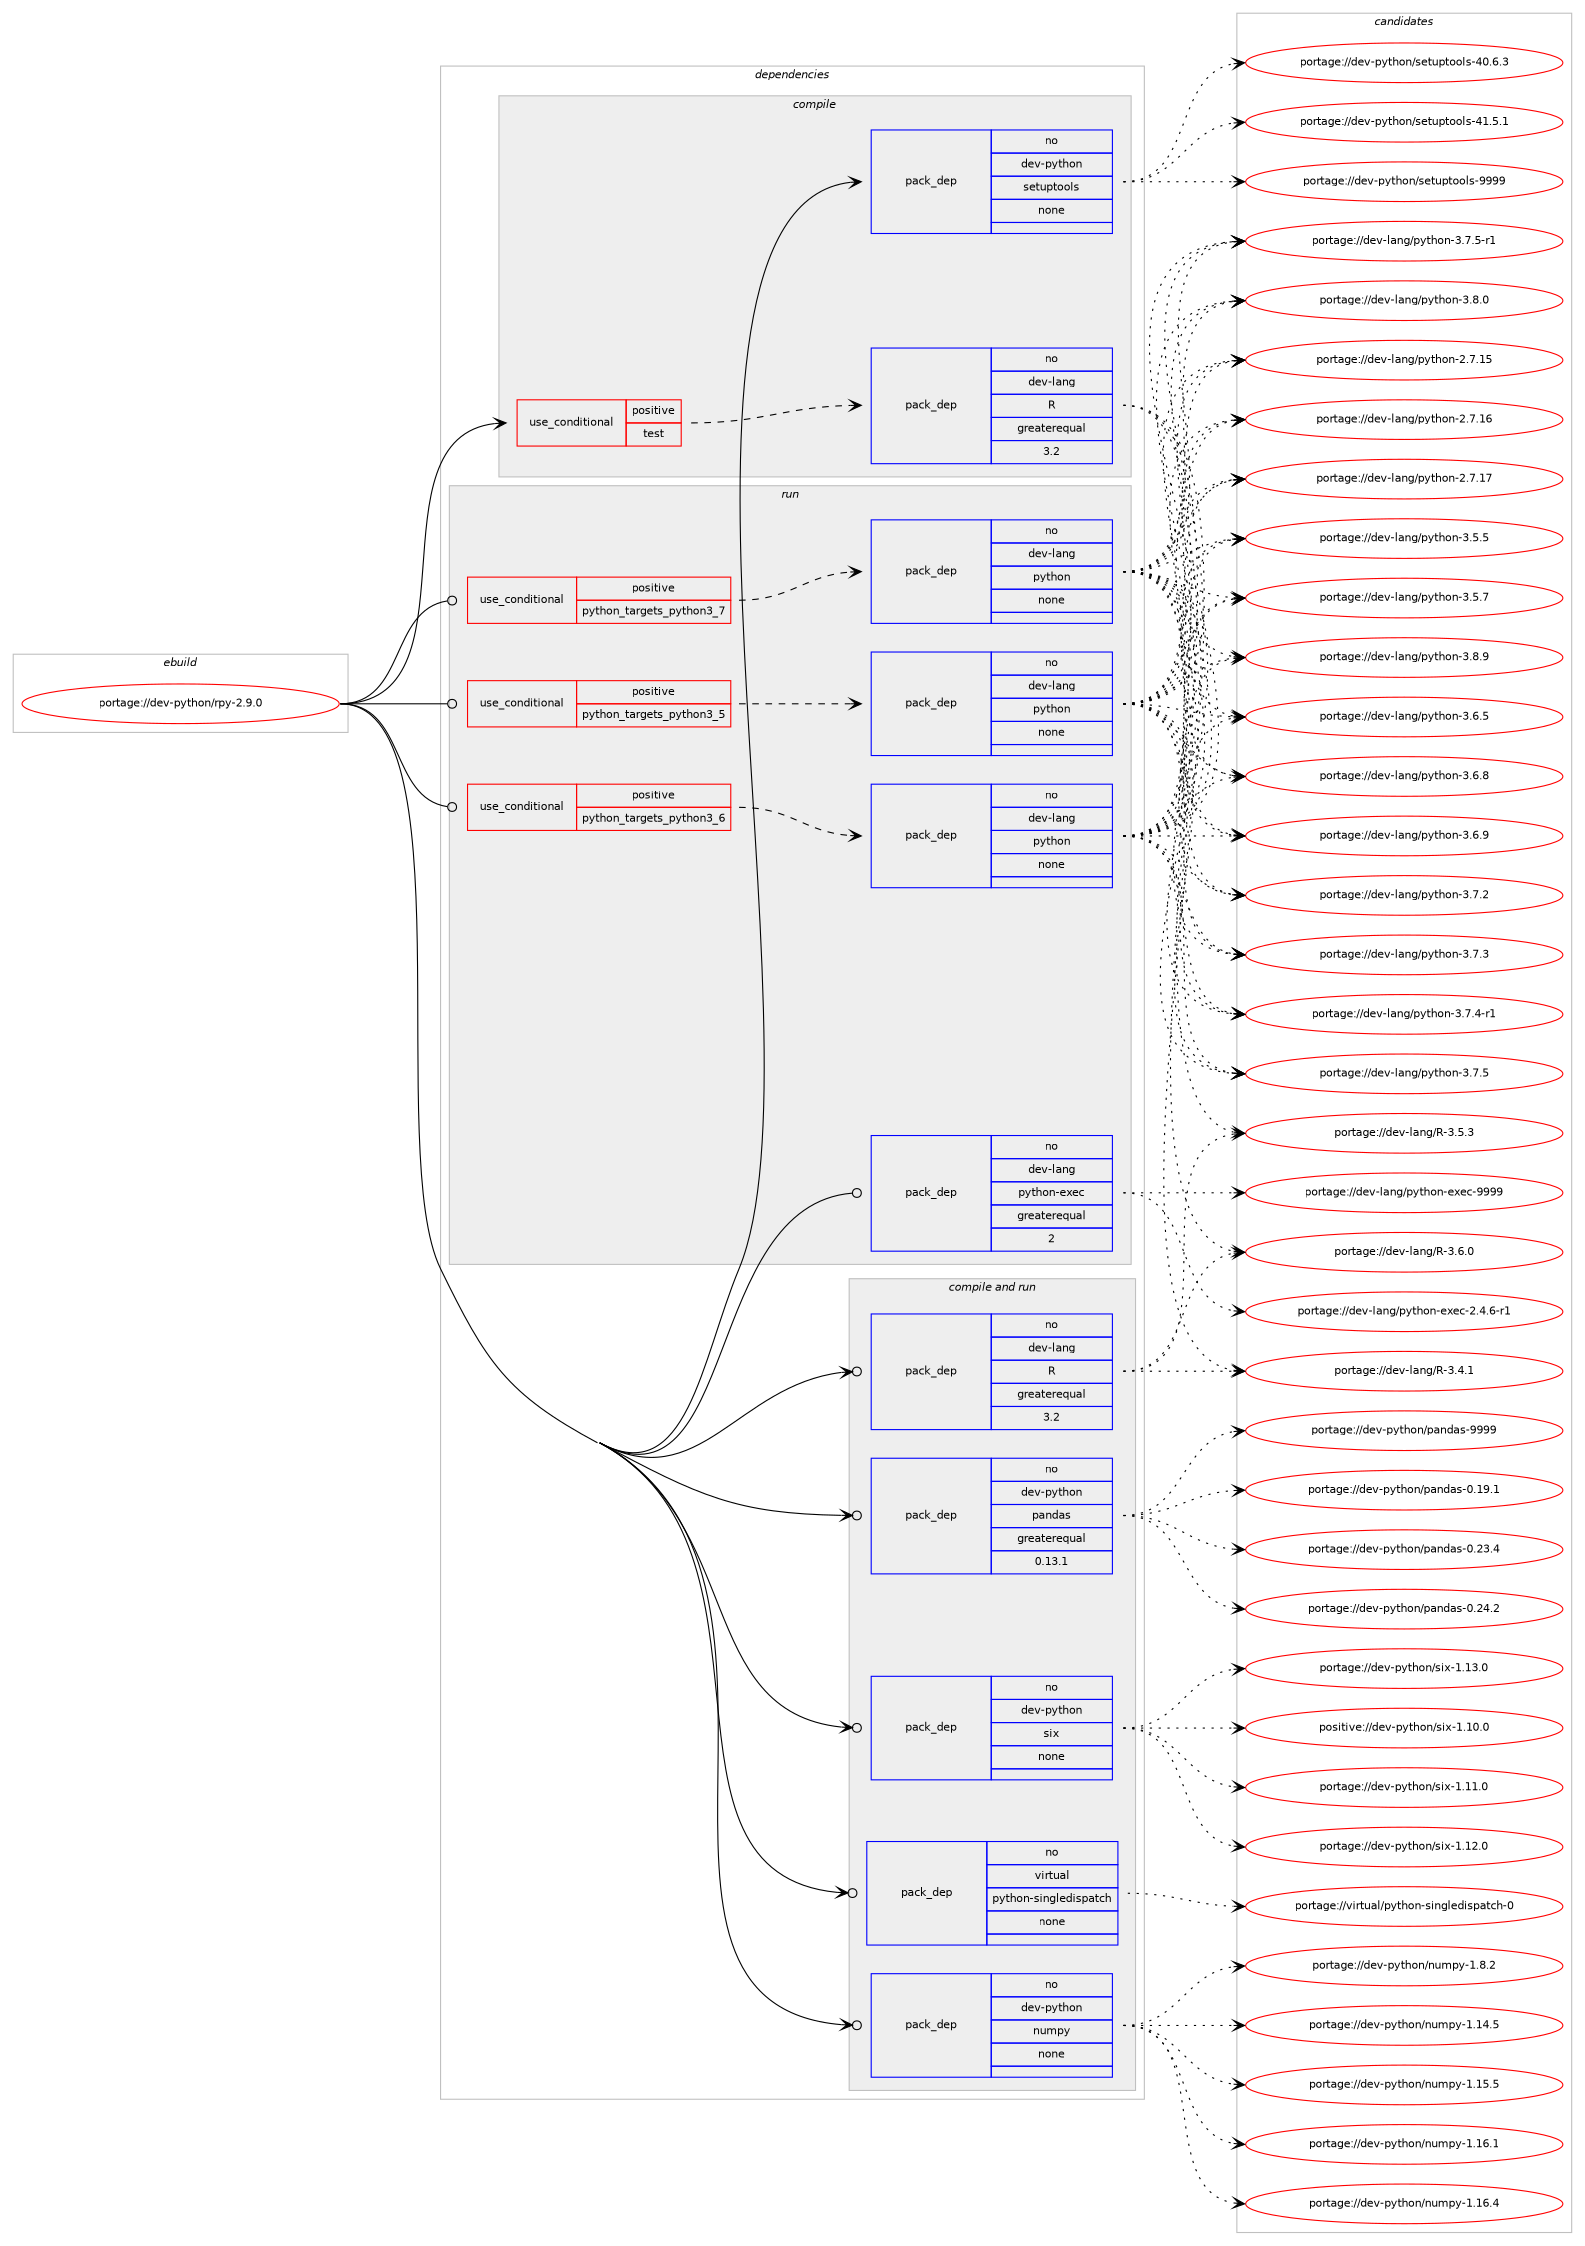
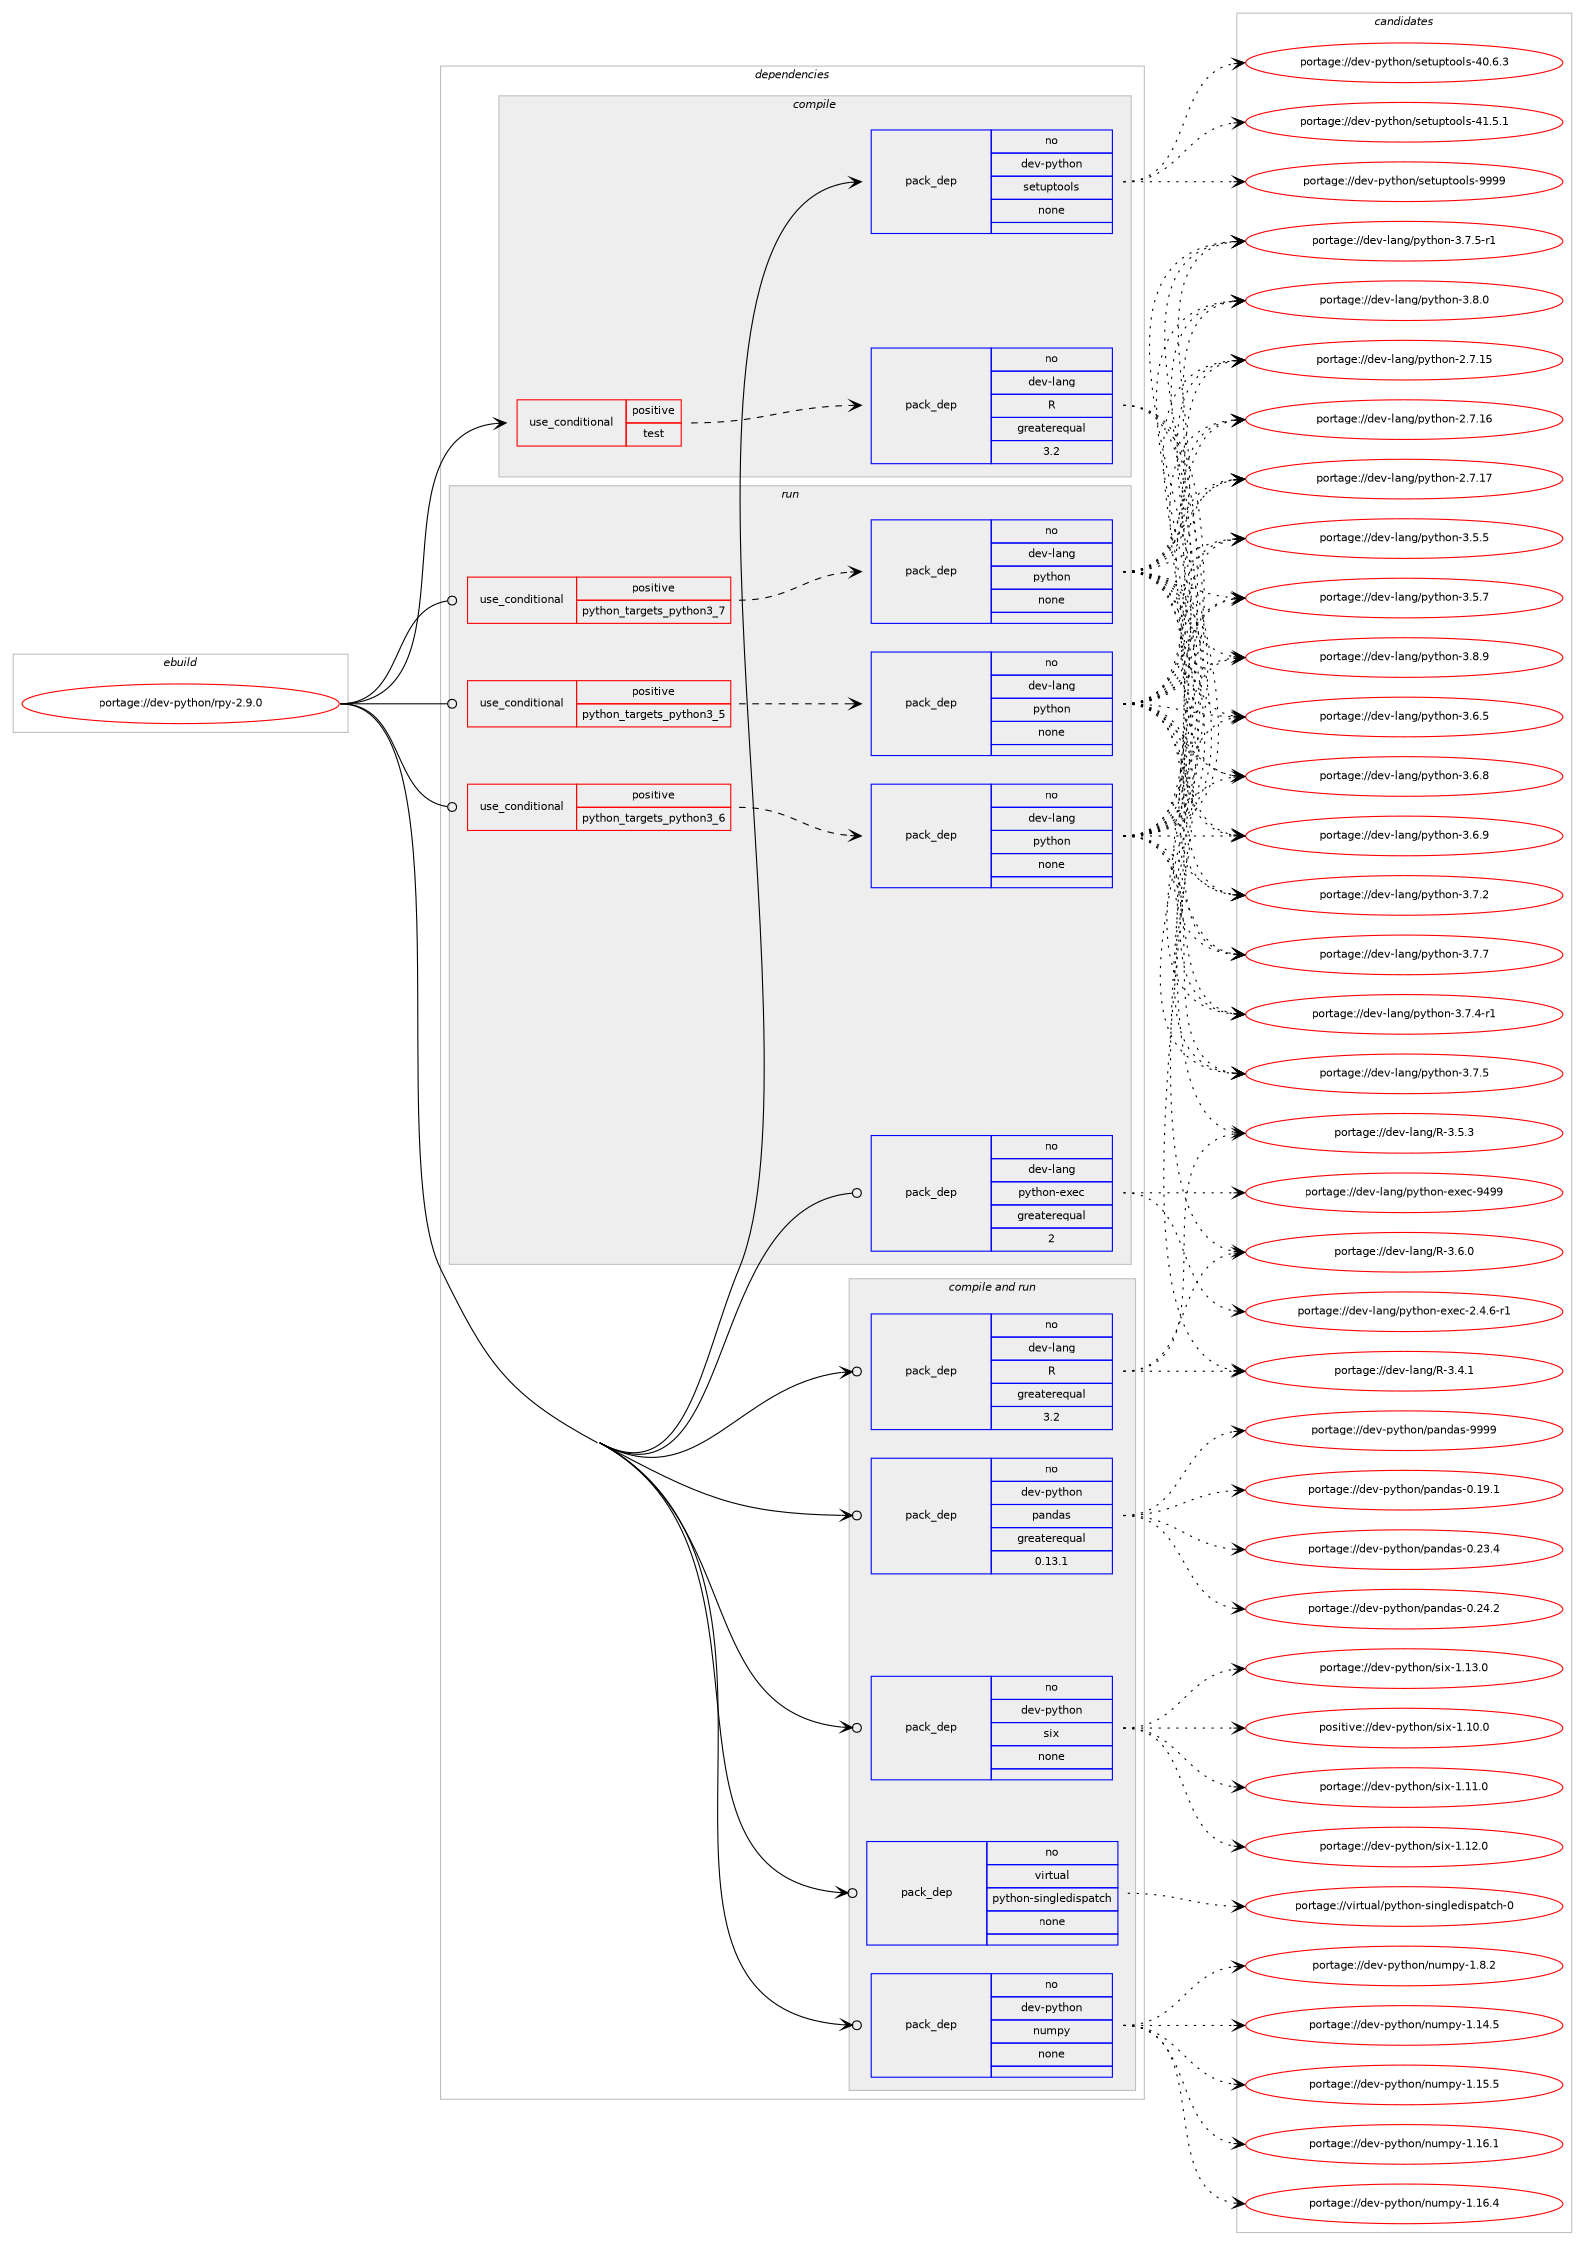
(1404, 955) -> (1404, 955)
(1404, 1193) -> (1404, 1193)
